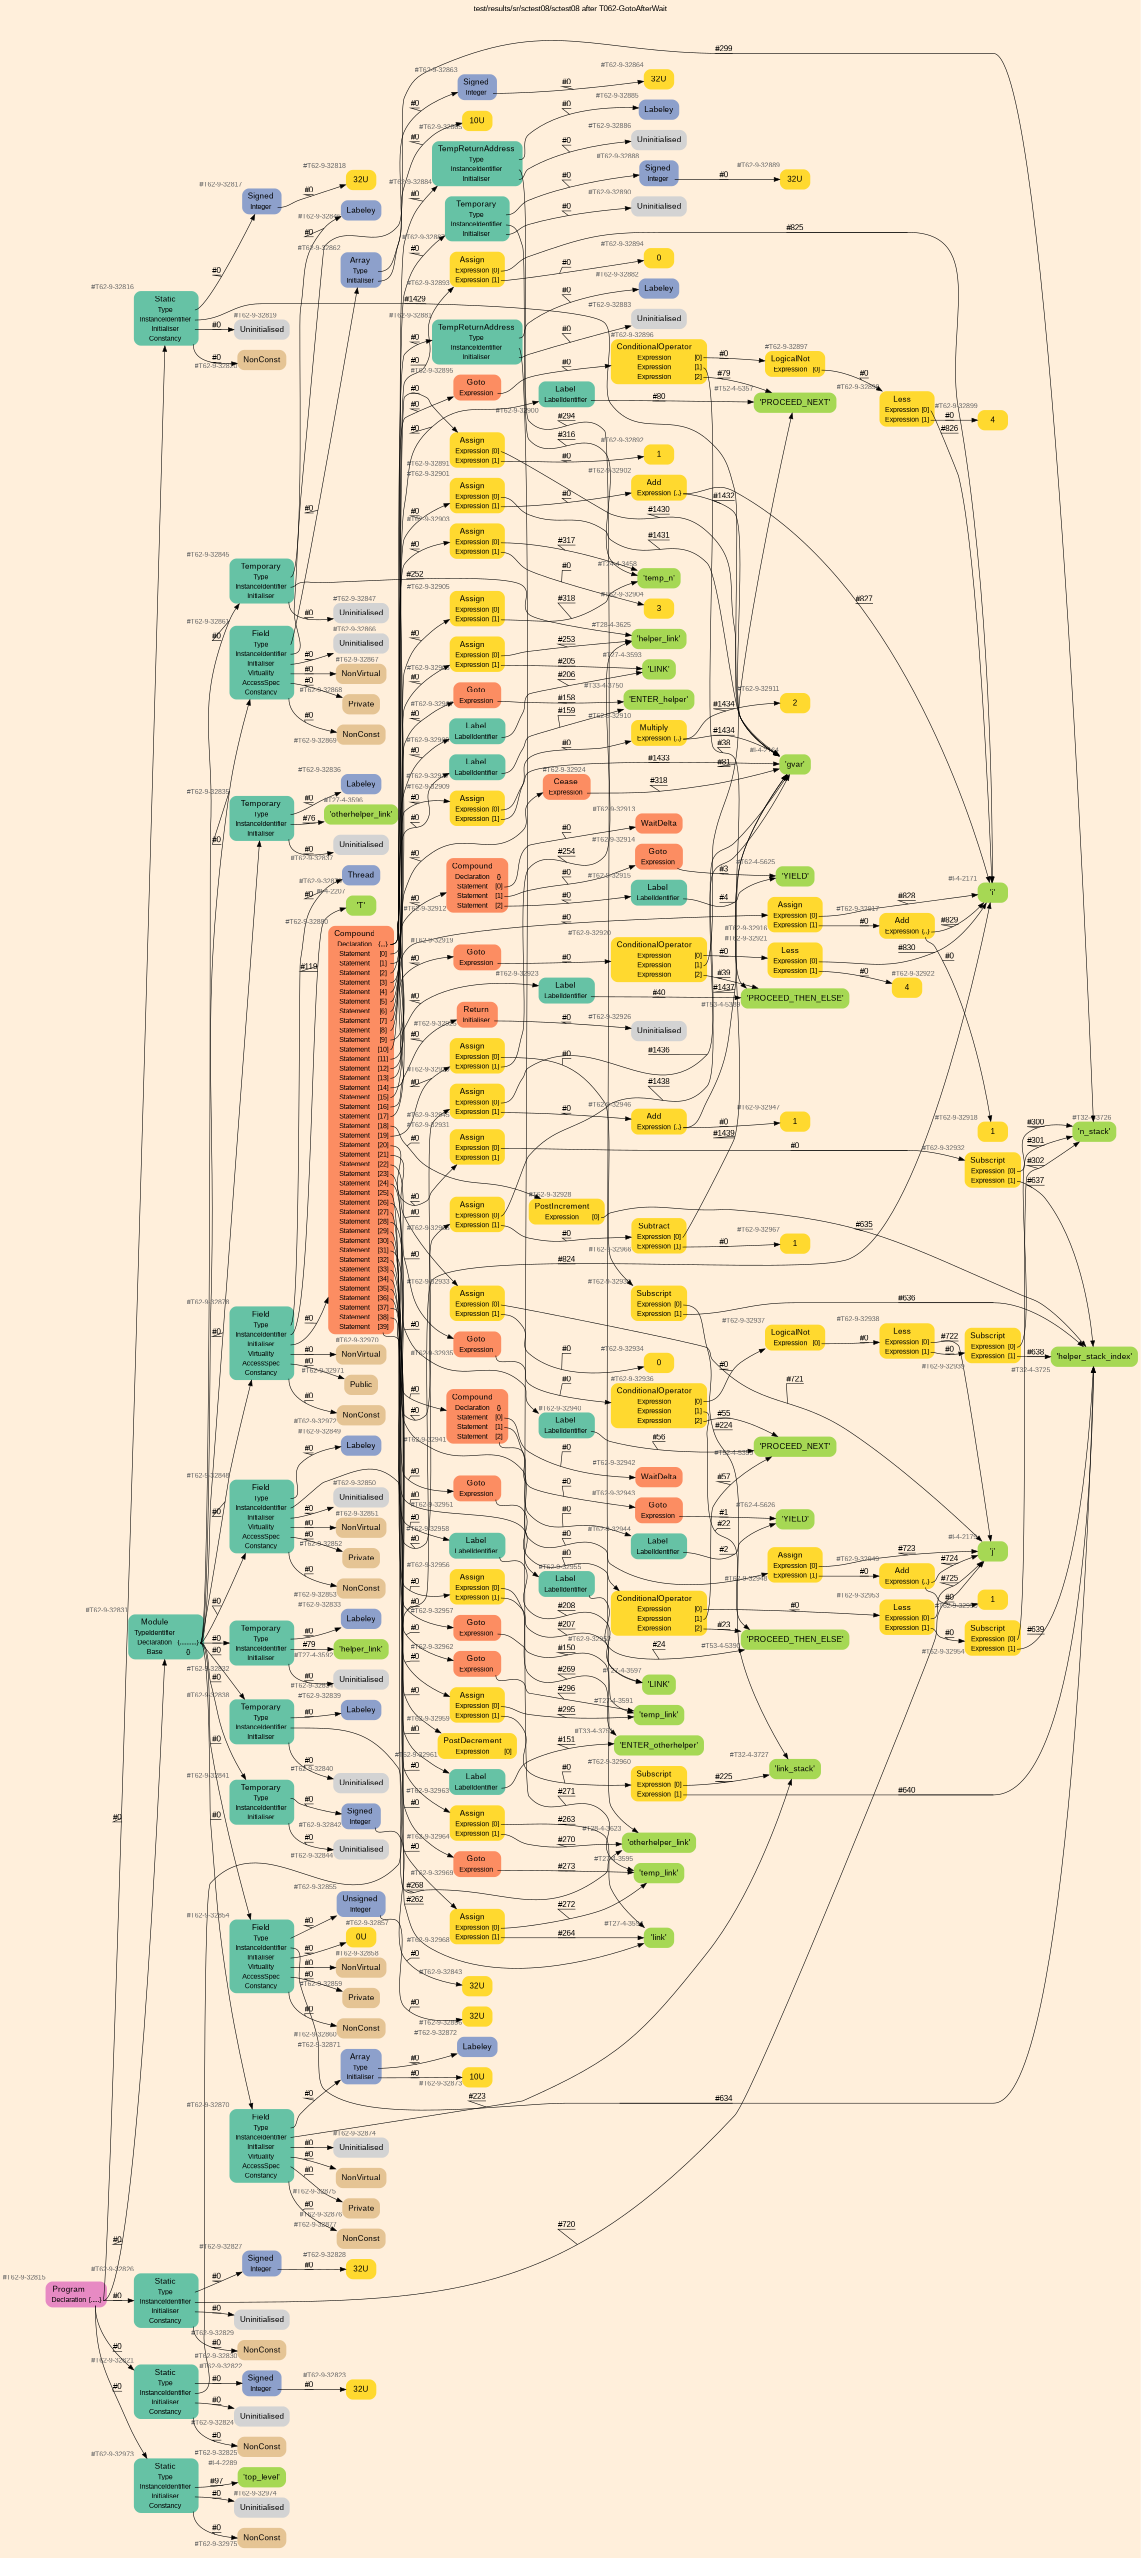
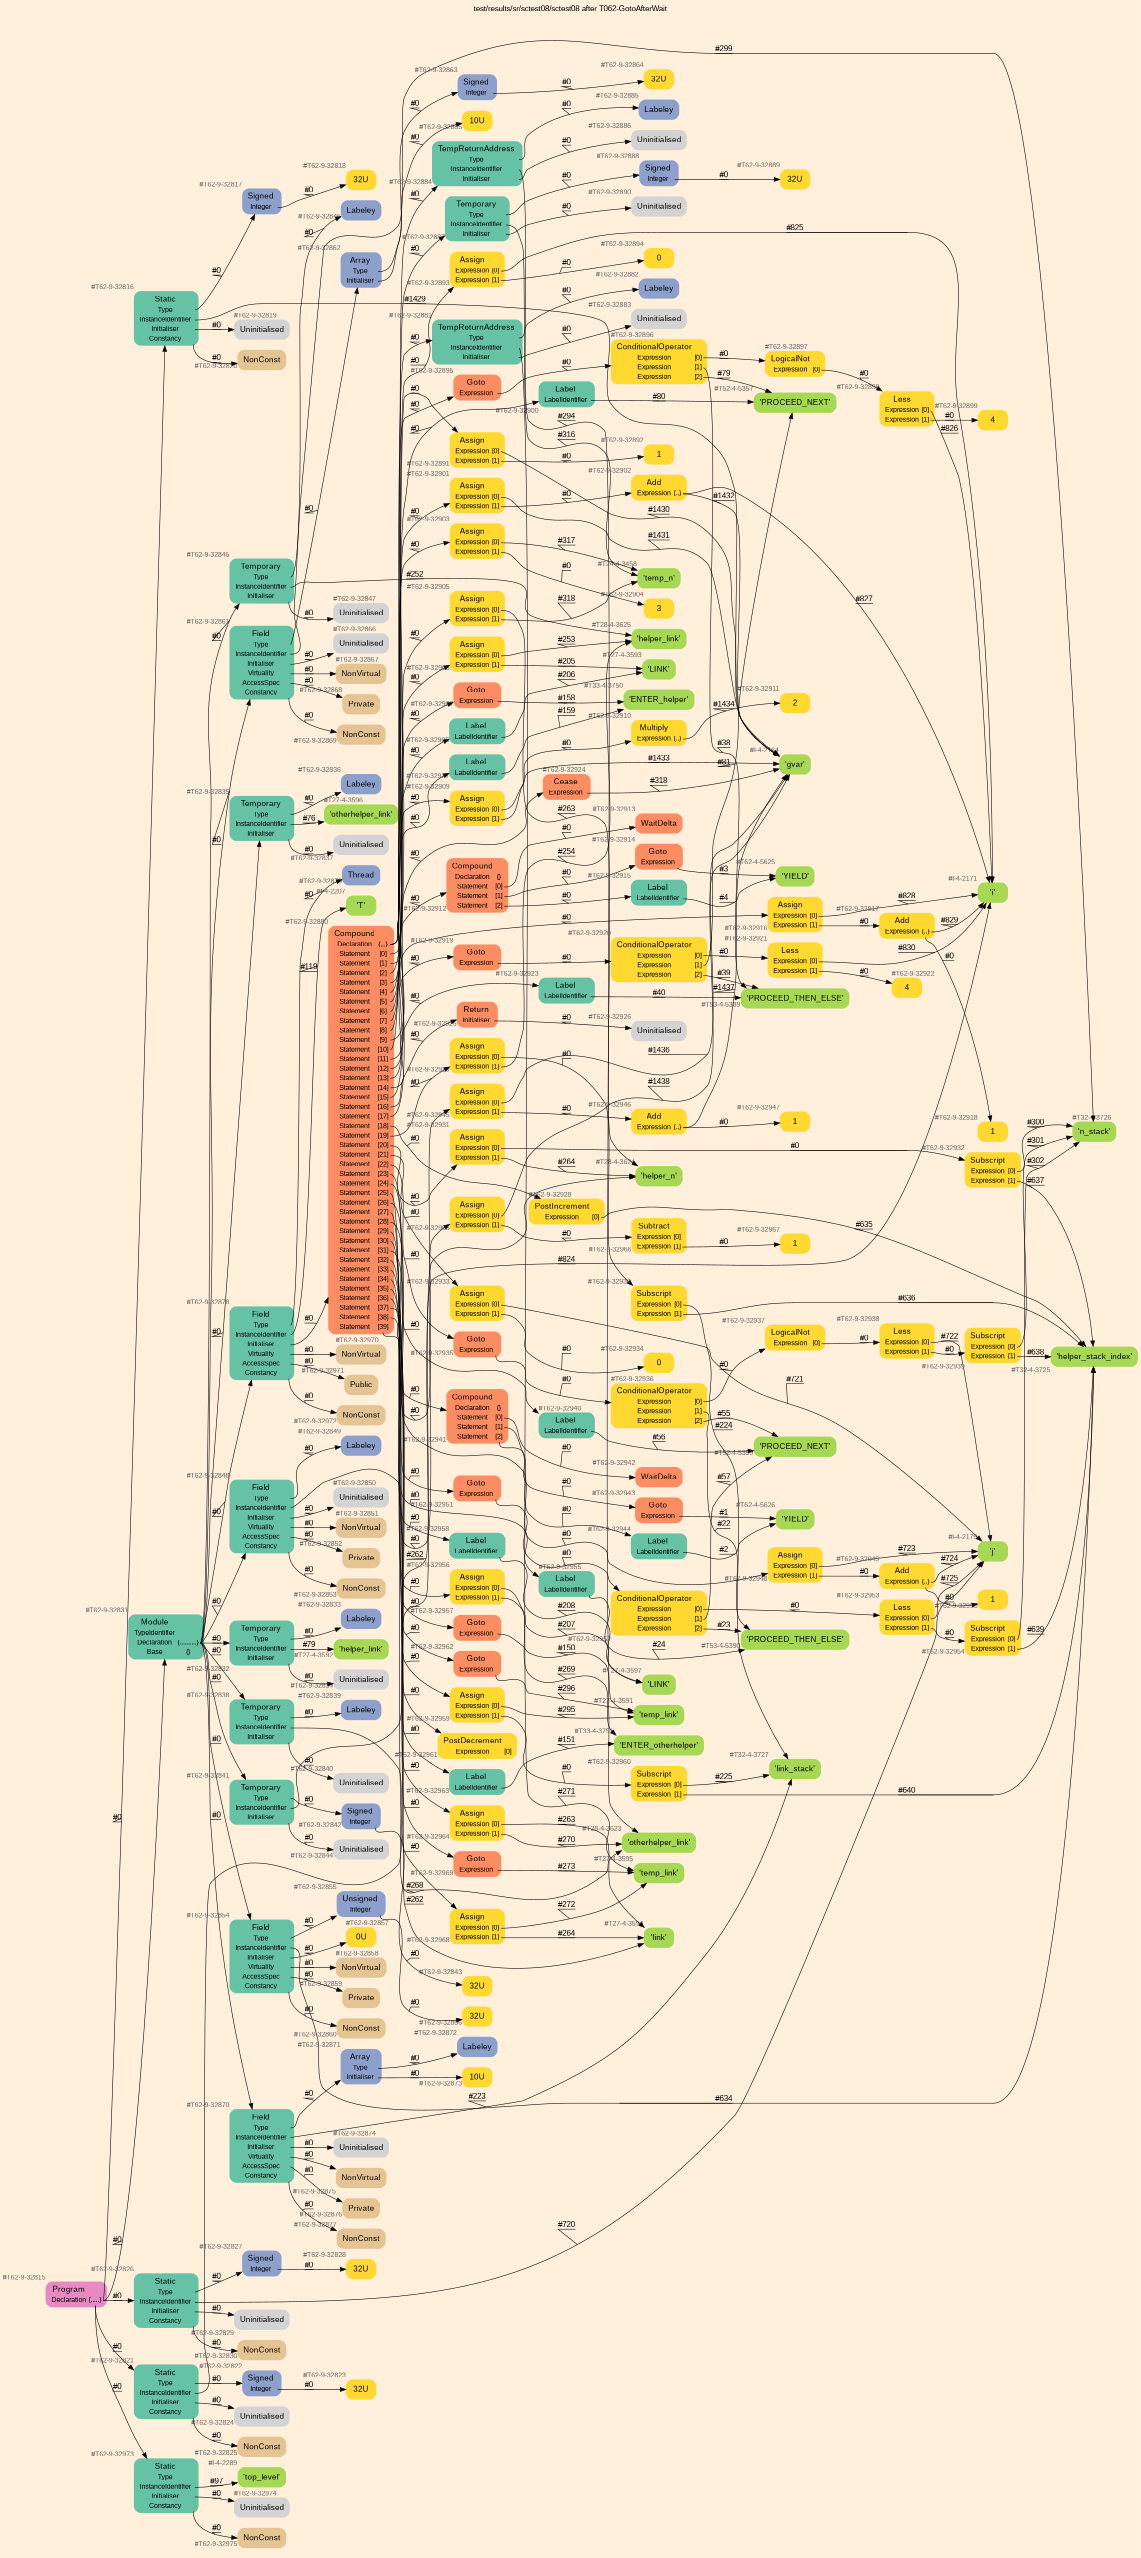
(730, 736) -> none
(738, 1010) -> none
none -> (659, 1176)
